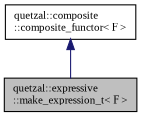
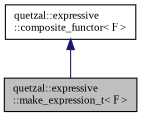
(71, 22) -> (71, 22)
